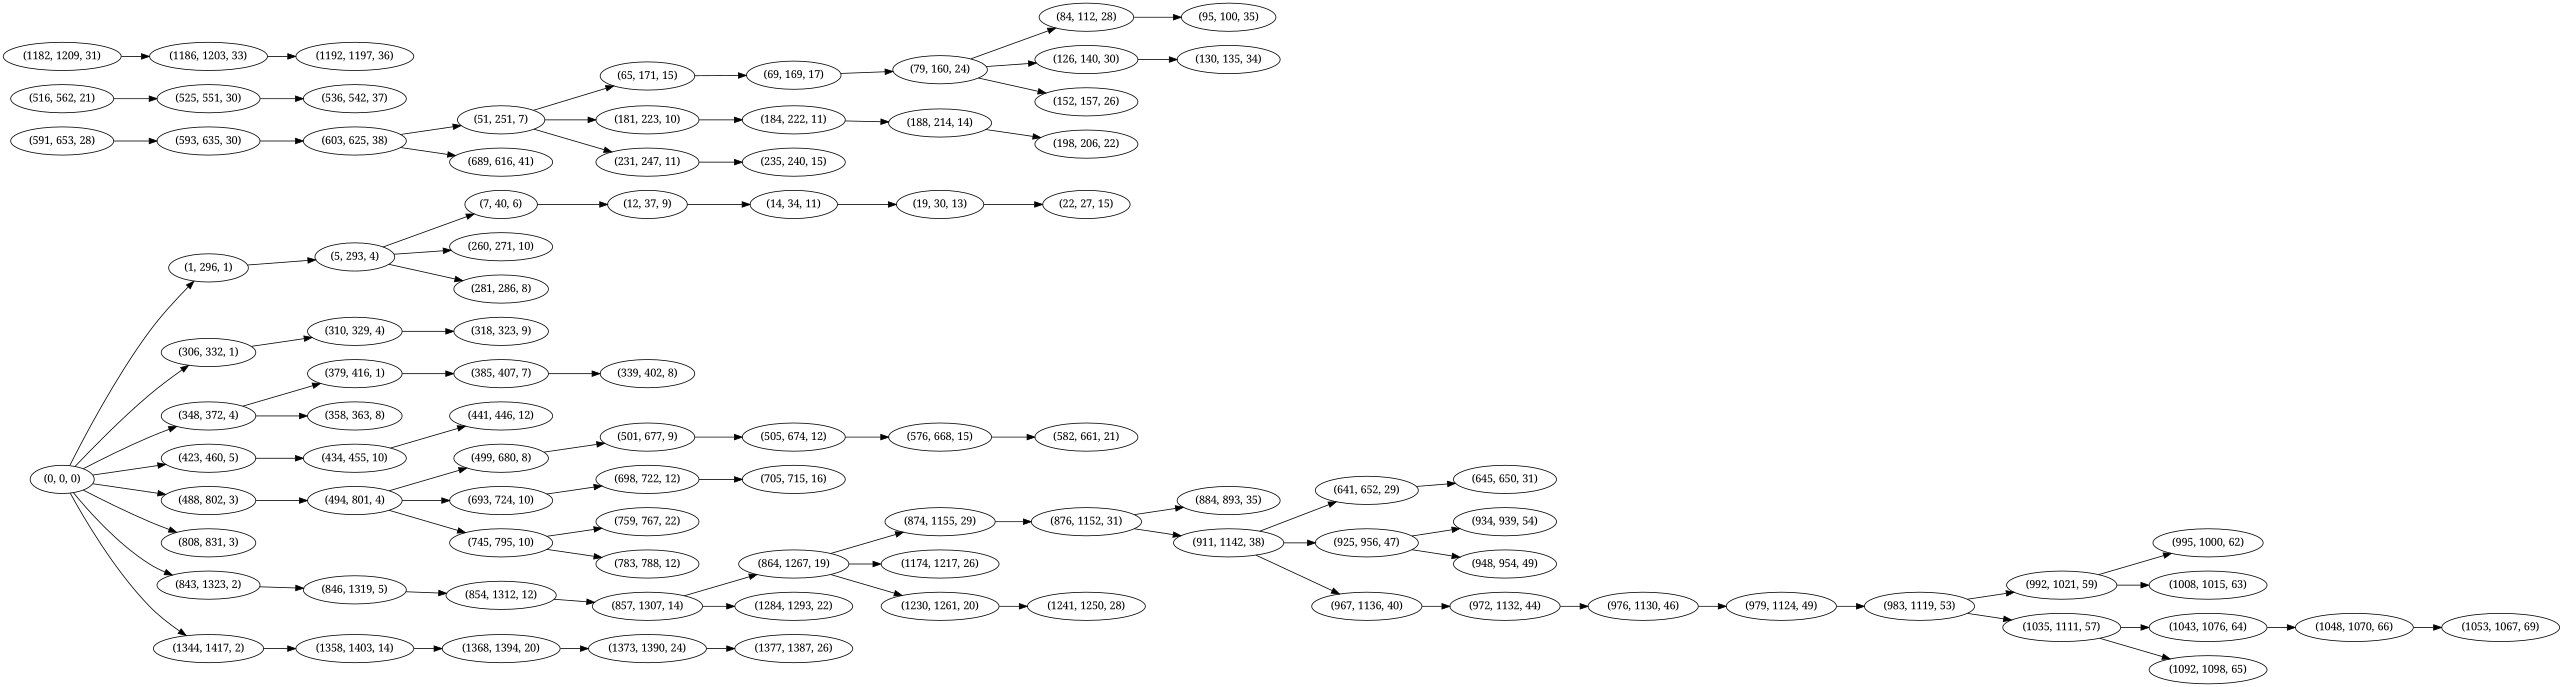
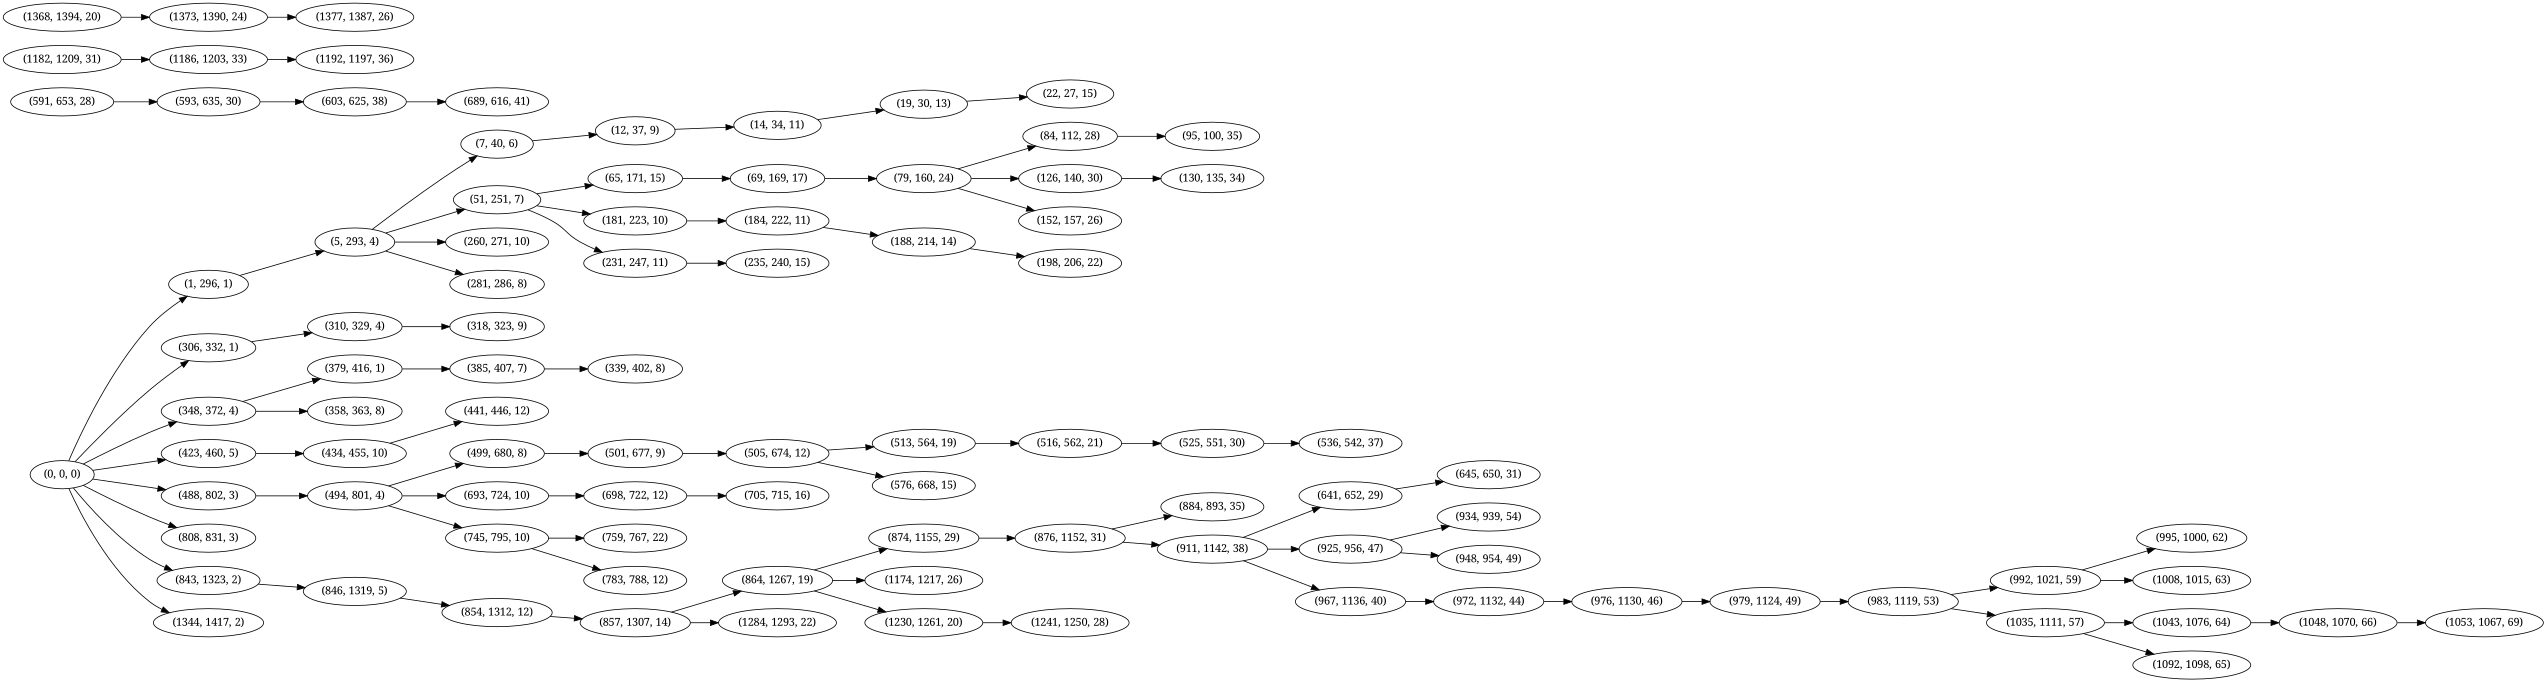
(427, 131) -> (421, 222)
(1086, 437) -> none
none -> (924, 443)
(355, 649) -> none
